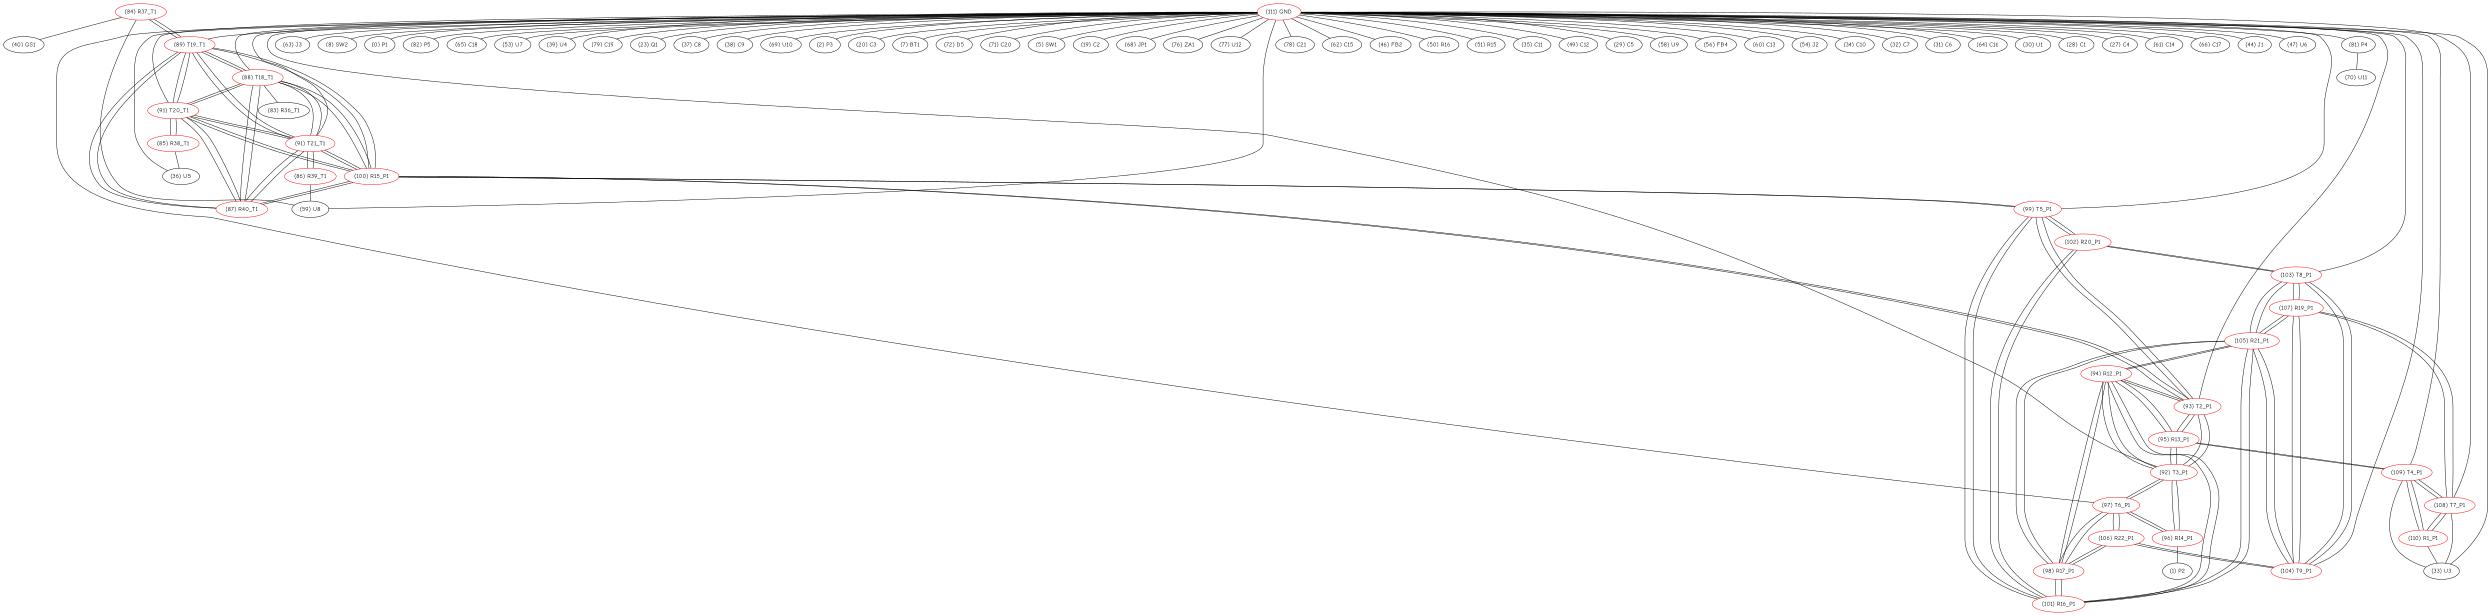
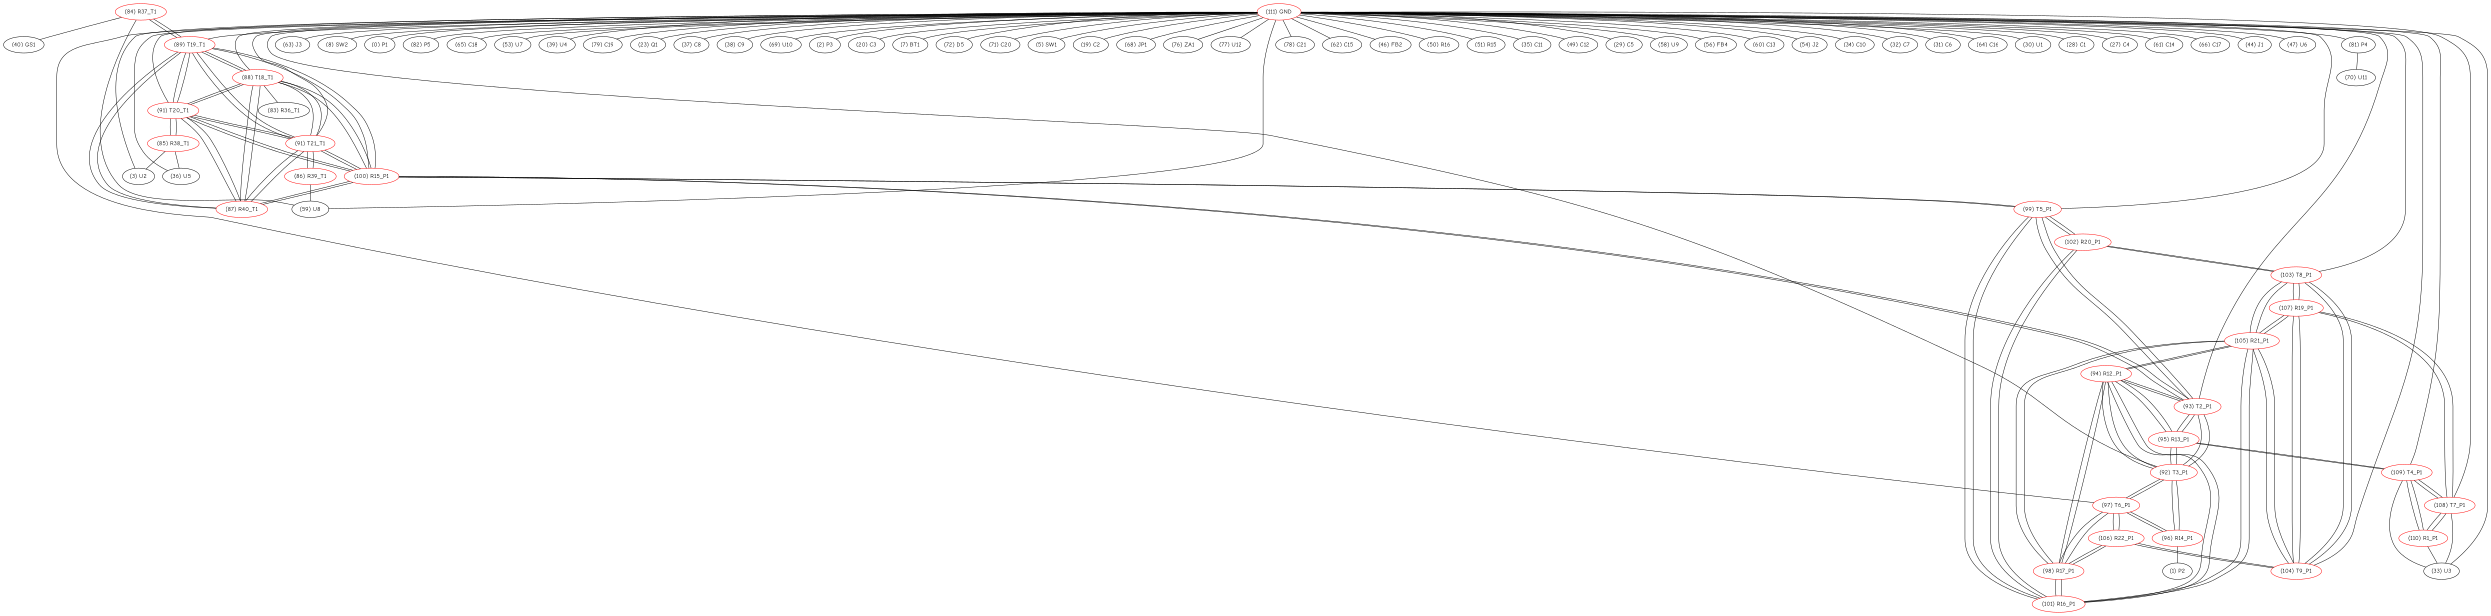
none -> (139, 176)
